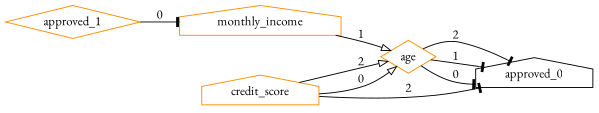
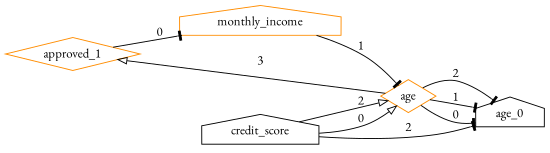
(359, 41) -> (359, 53)
(534, 74) -> (510, 113)
none -> (256, 77)
(260, 92) -> (260, 131)
